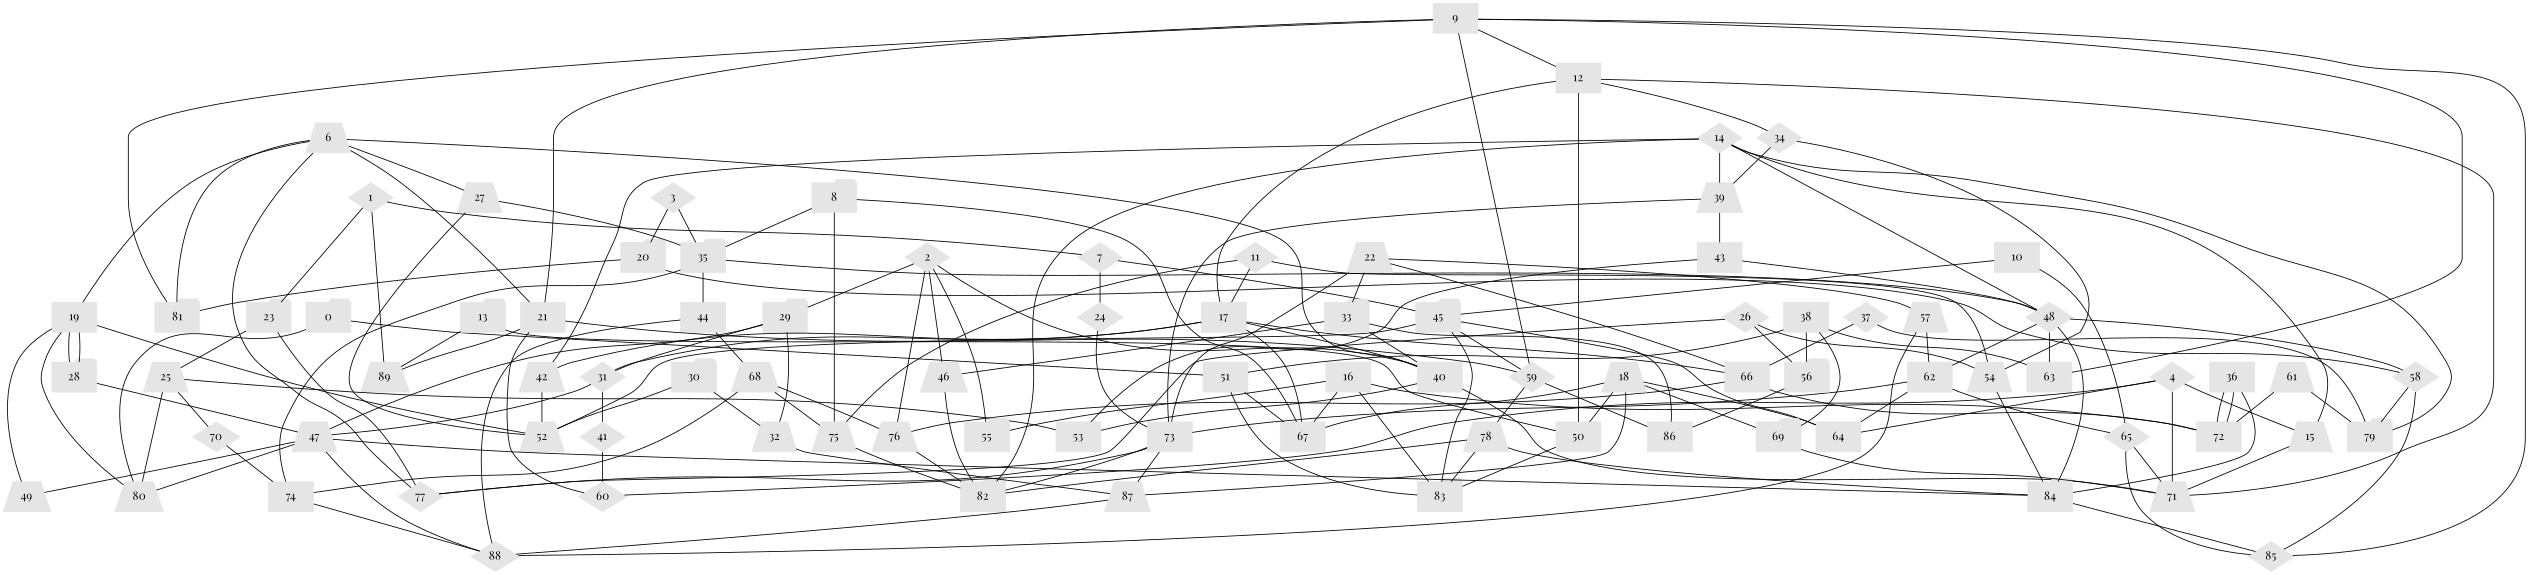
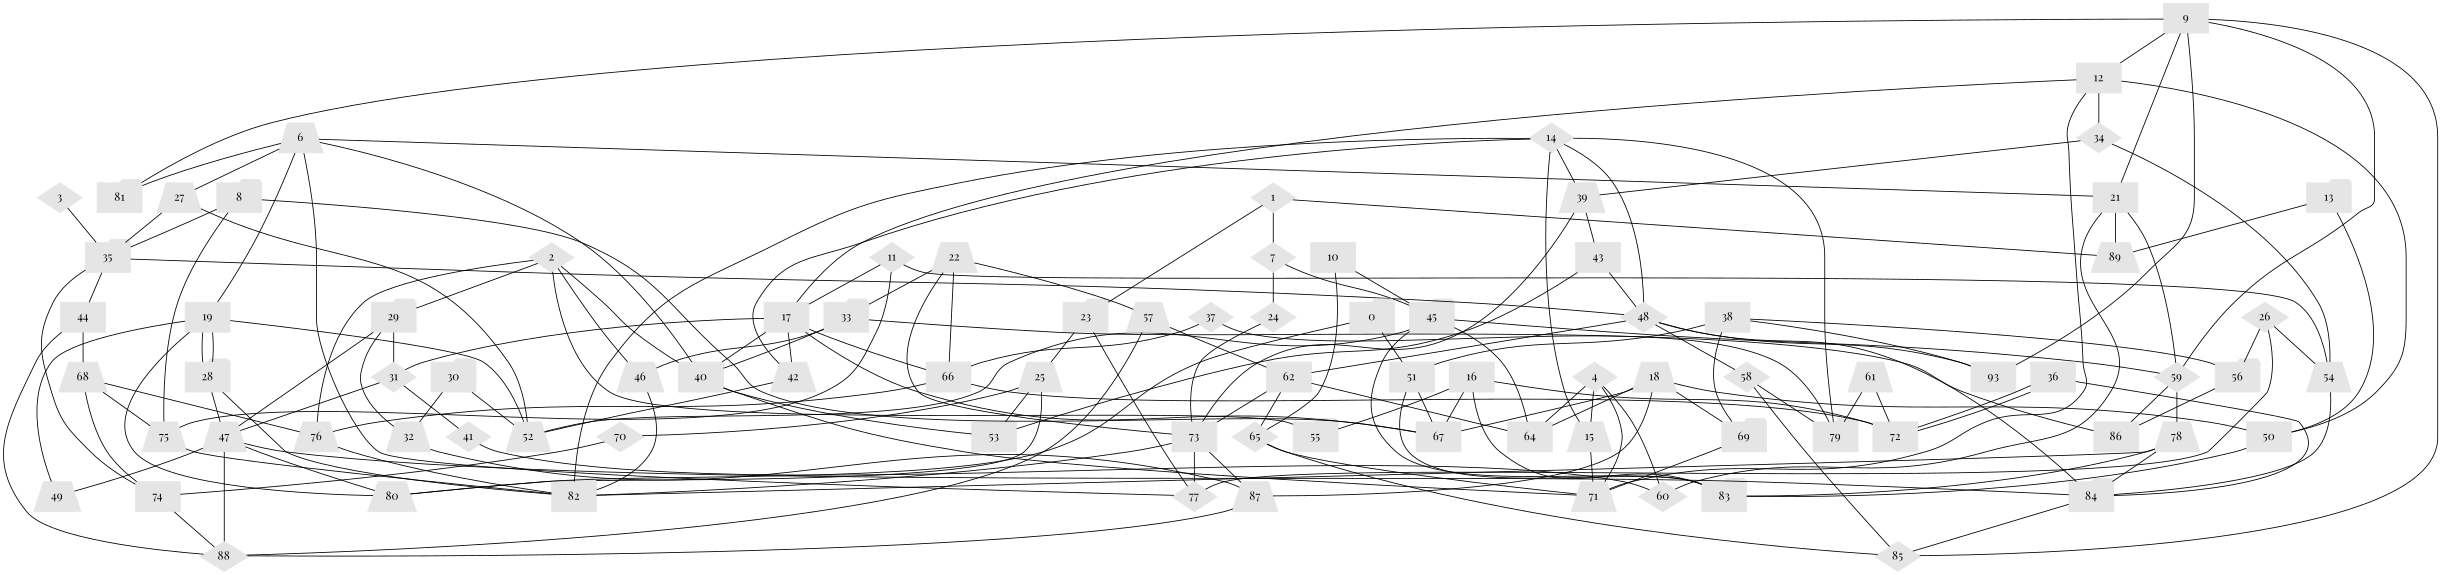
(643, 257) -> none
(2049, 377) -> (1993, 377)
none -> (331, 465)
